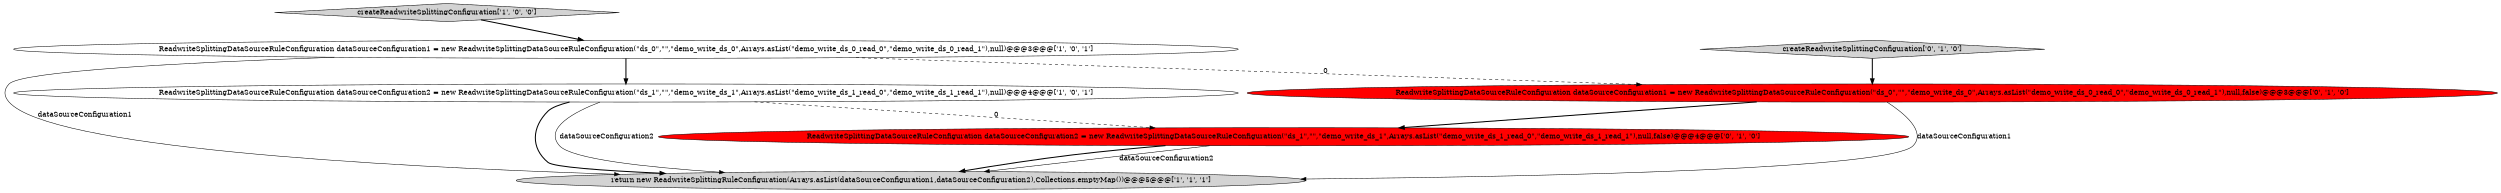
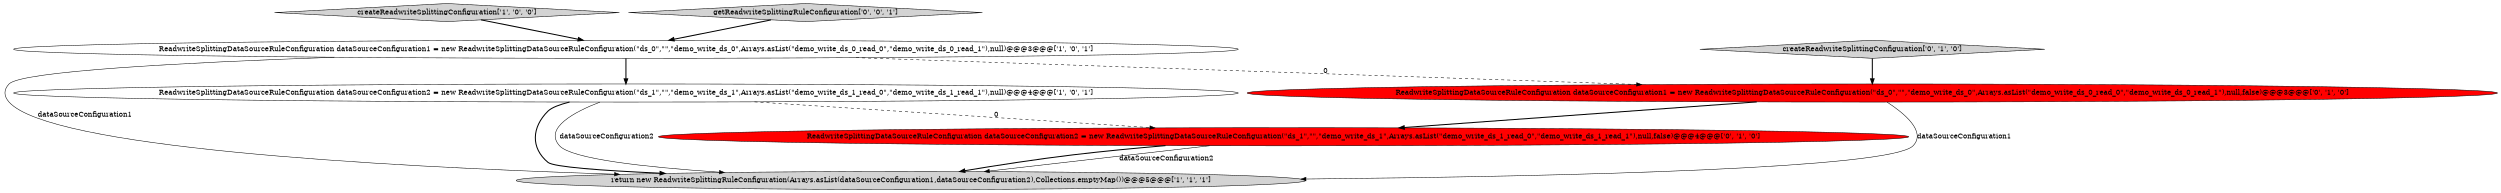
none -> (805, 13)
